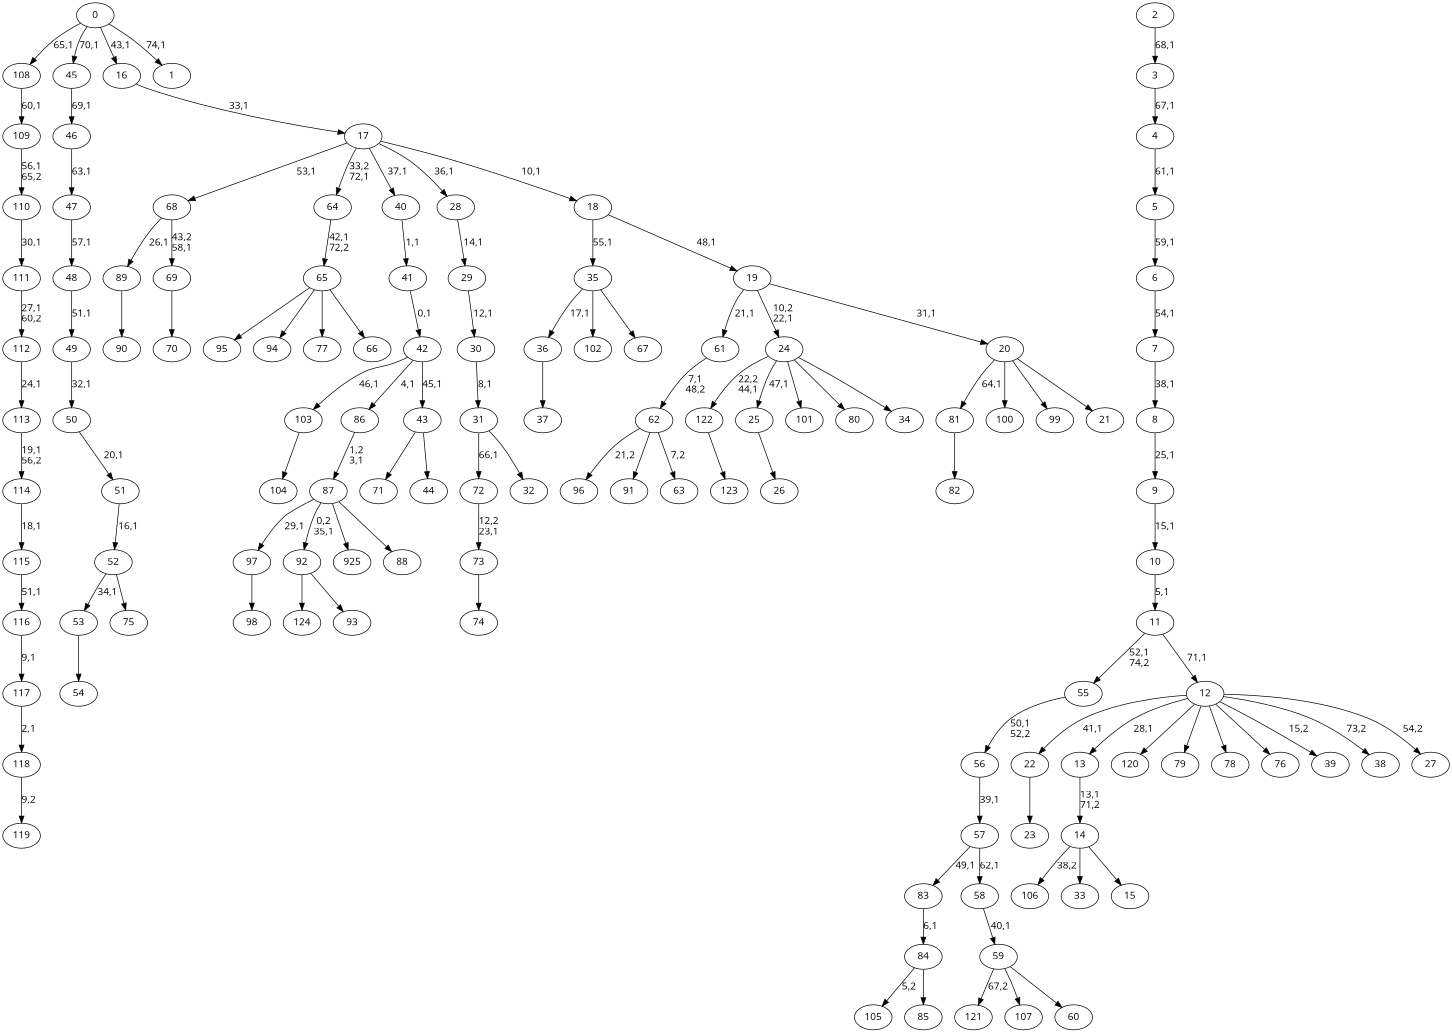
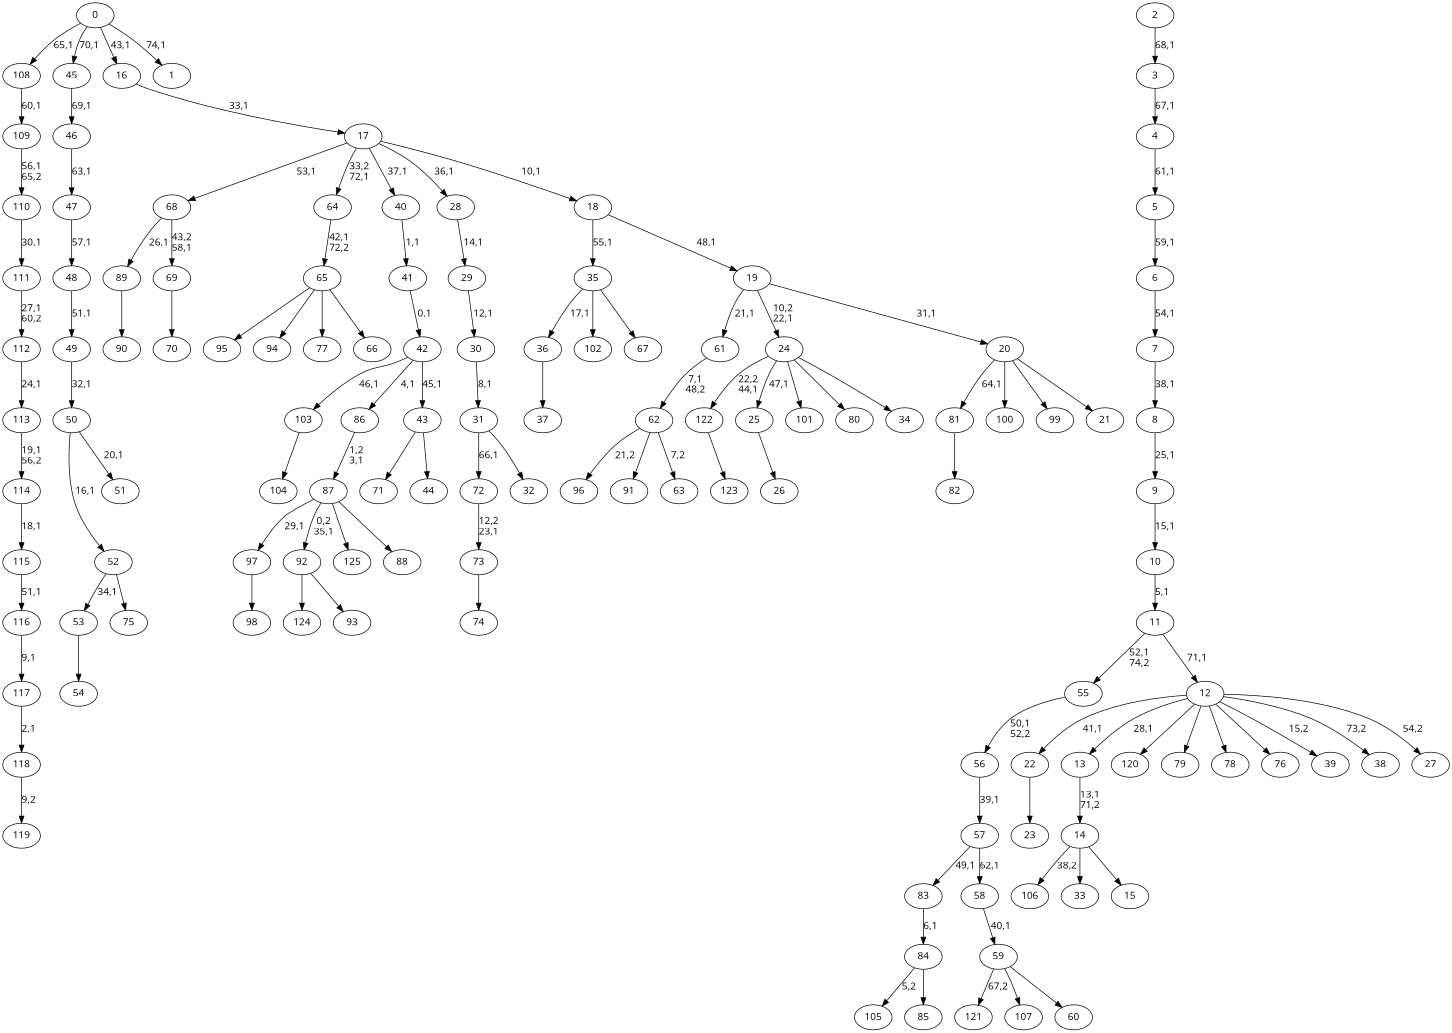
(117, 523) -> (72, 493)
(352, 562) -> (352, 562)
